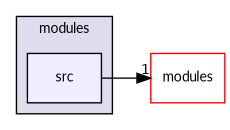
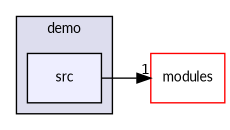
(64, 29) -> (64, 29)
